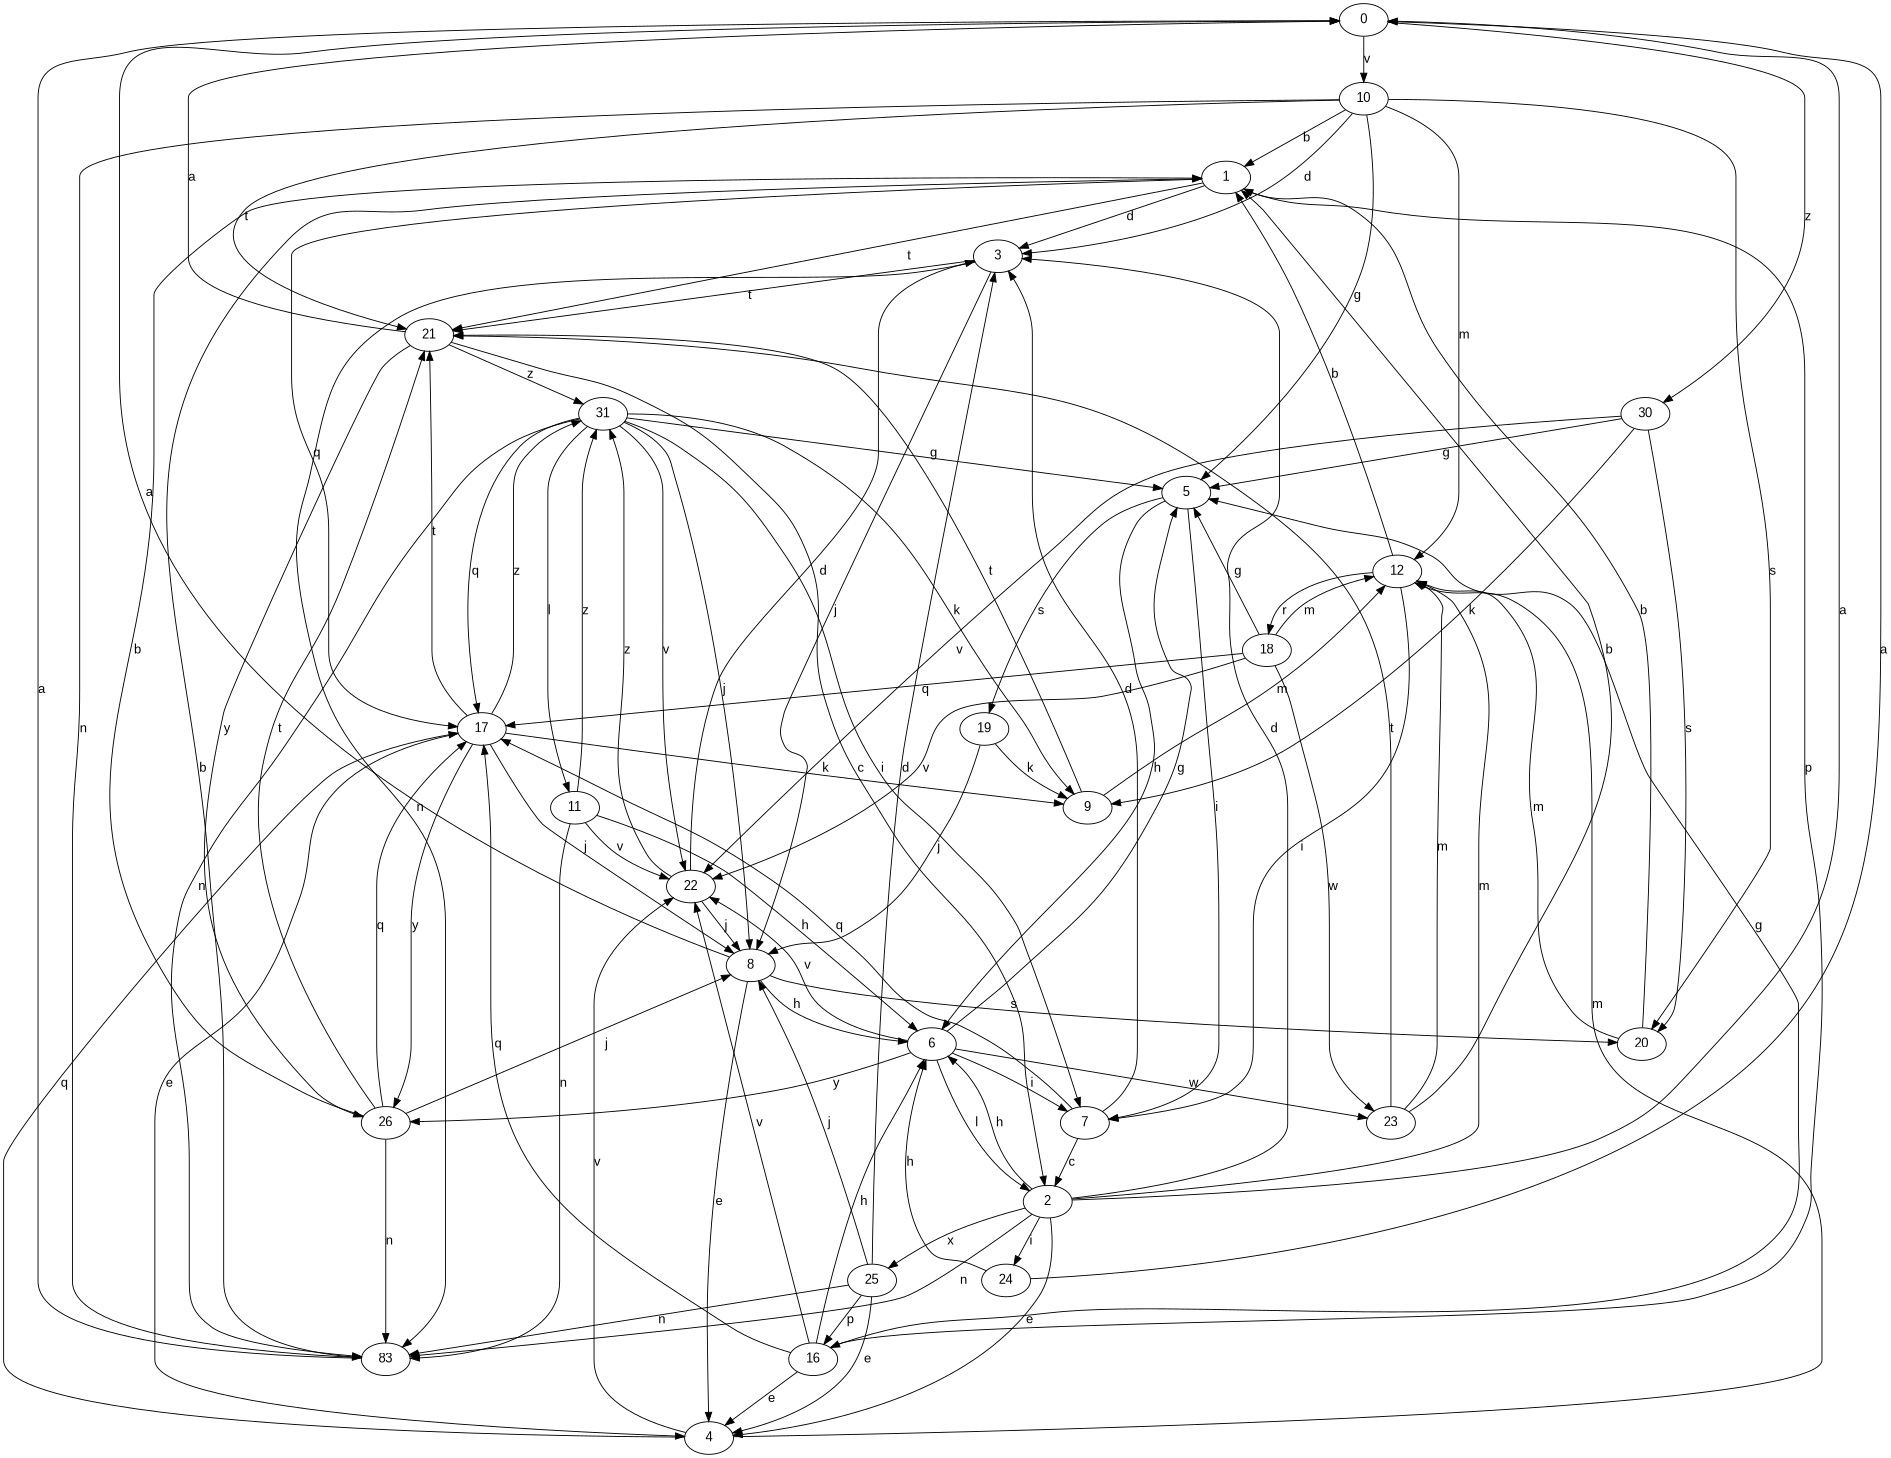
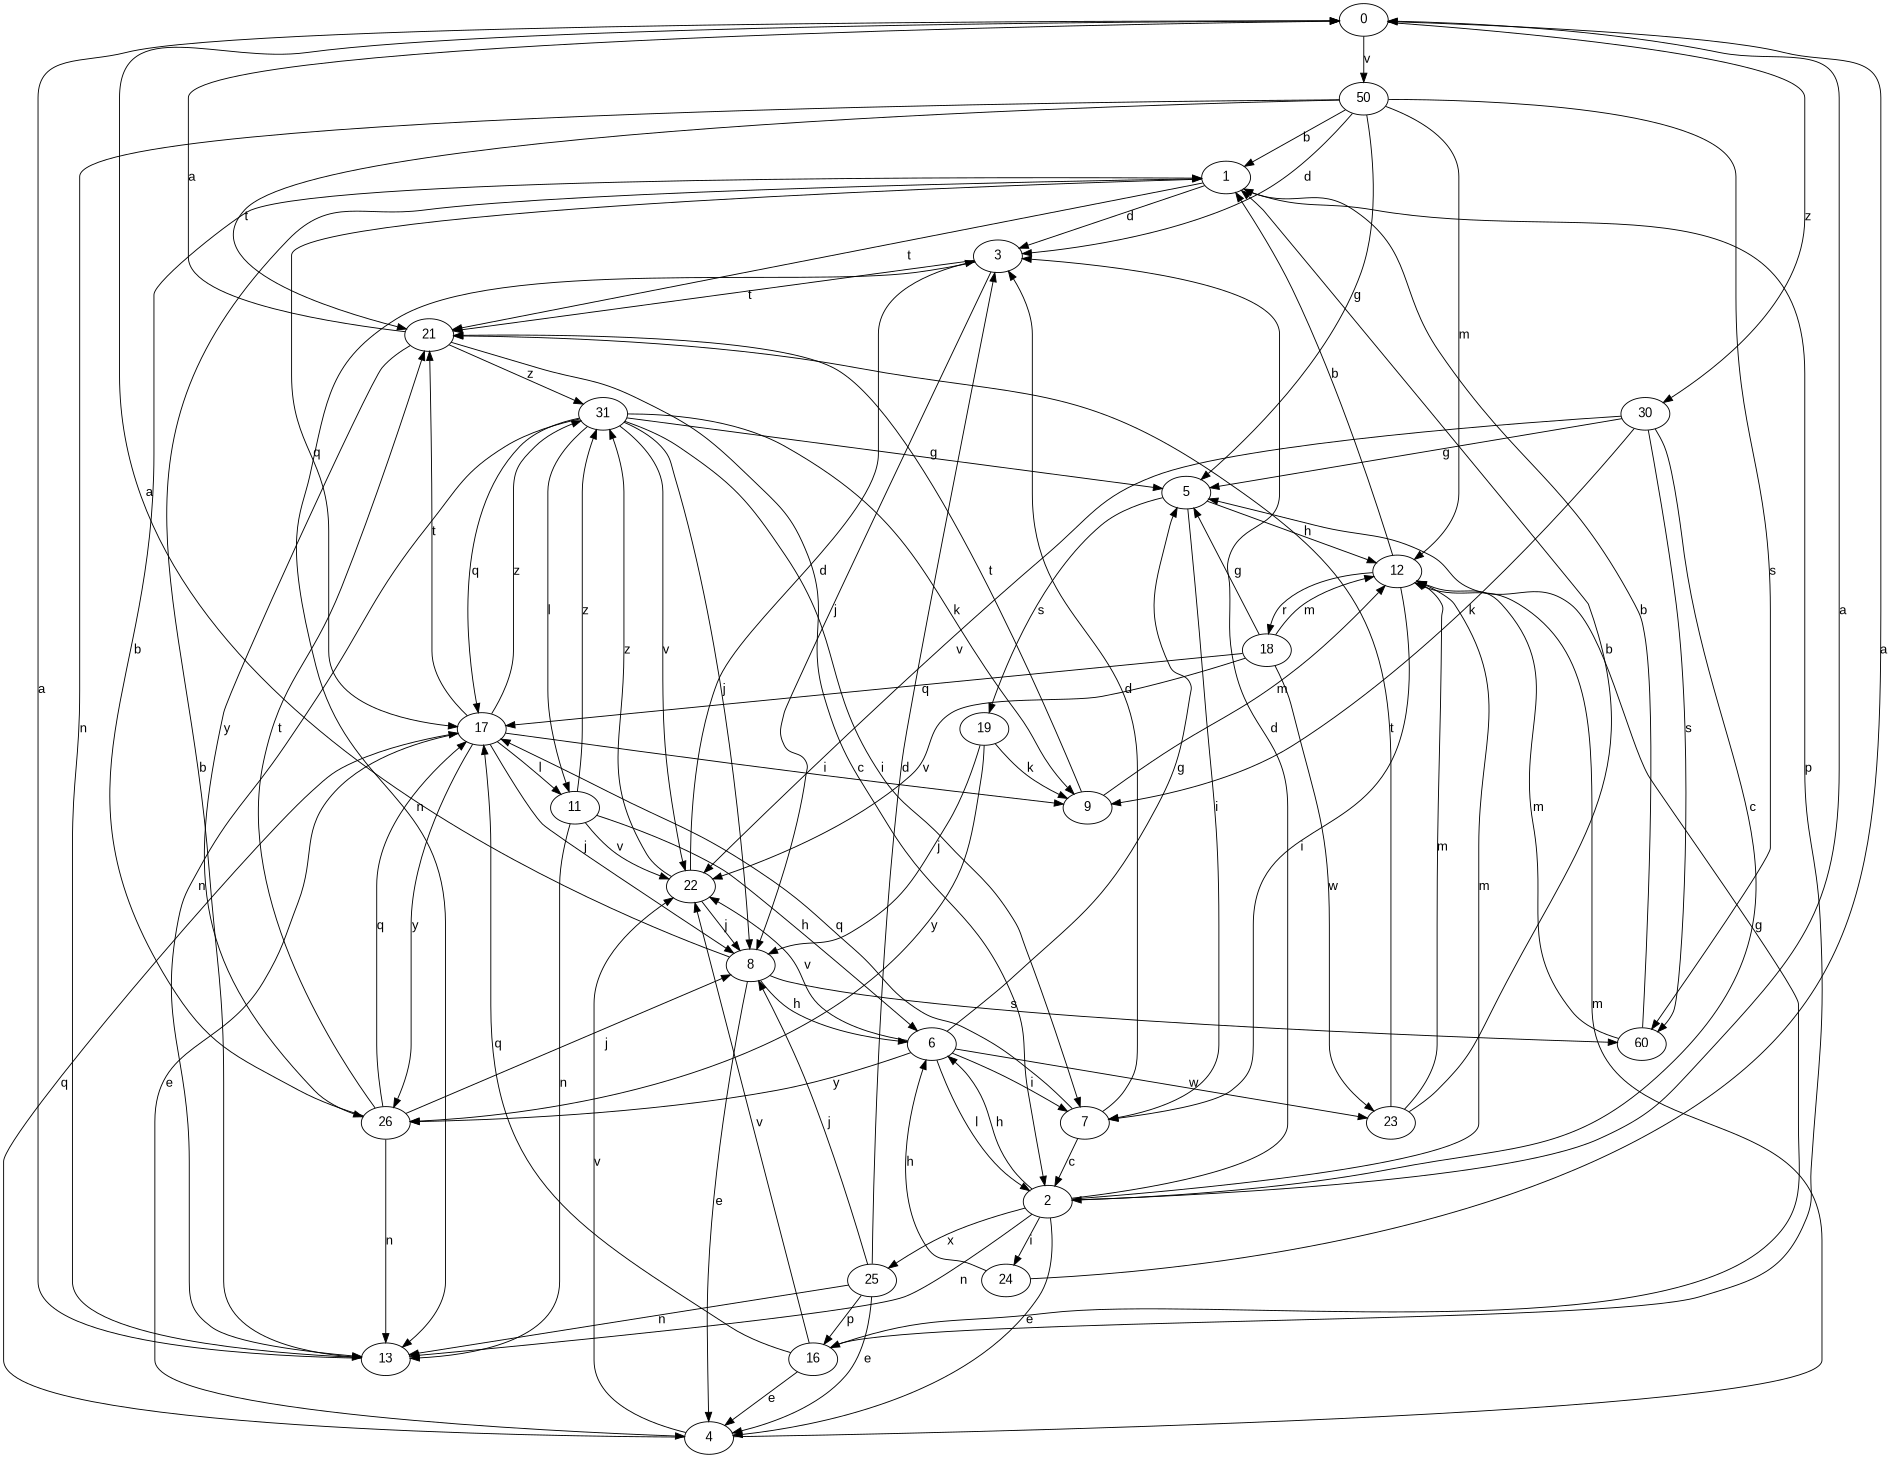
(1364, 99) -> (1364, 99)
none -> (526, 765)
(825, 768) -> (825, 768)
(1145, 787) -> (1275, 526)
none -> (799, 1028)
none -> (1689, 1043)
(1642, 1044) -> (1642, 1044)
(855, 1200) -> none
(386, 1359) -> (386, 1359)
